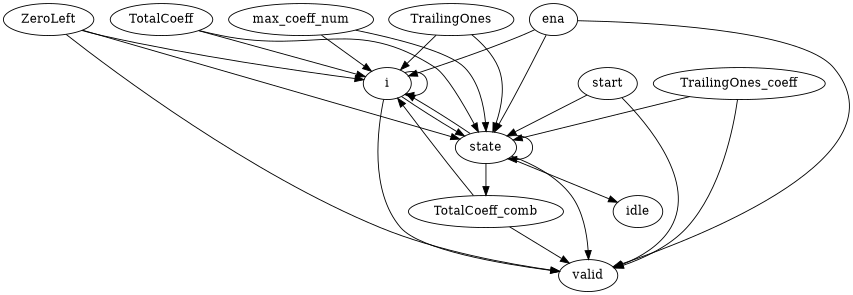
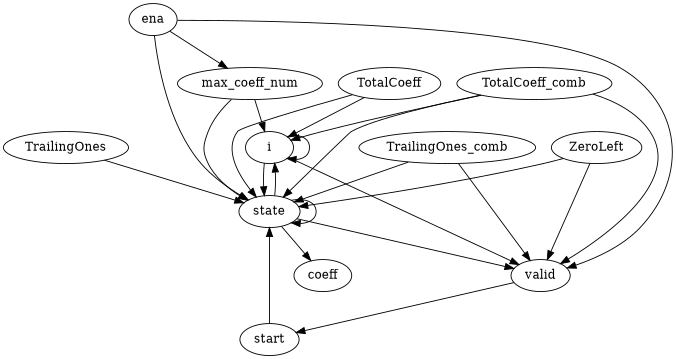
(419, 52) -> none
(476, 53) -> (195, 47)
(218, 58) -> none
(739, 84) -> (447, 148)
(486, 175) -> (359, 128)
(677, 186) -> (409, 307)
(638, 212) -> (323, 276)
